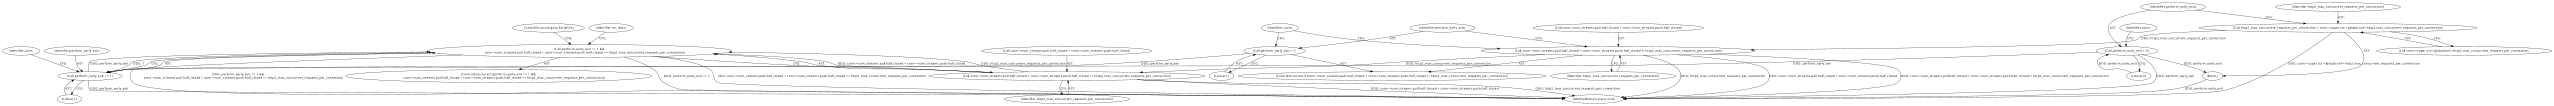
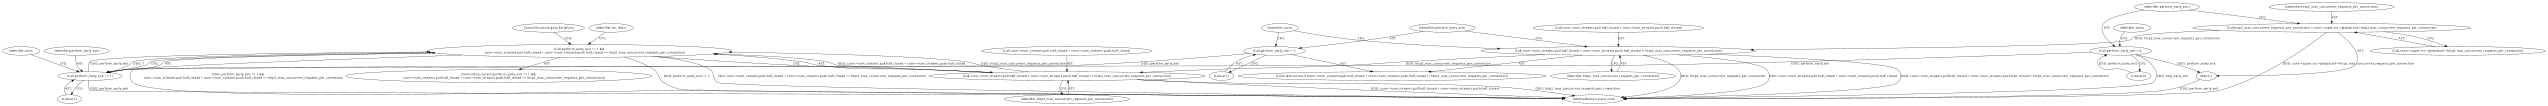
(2176, 76) -> (2173, 76)
